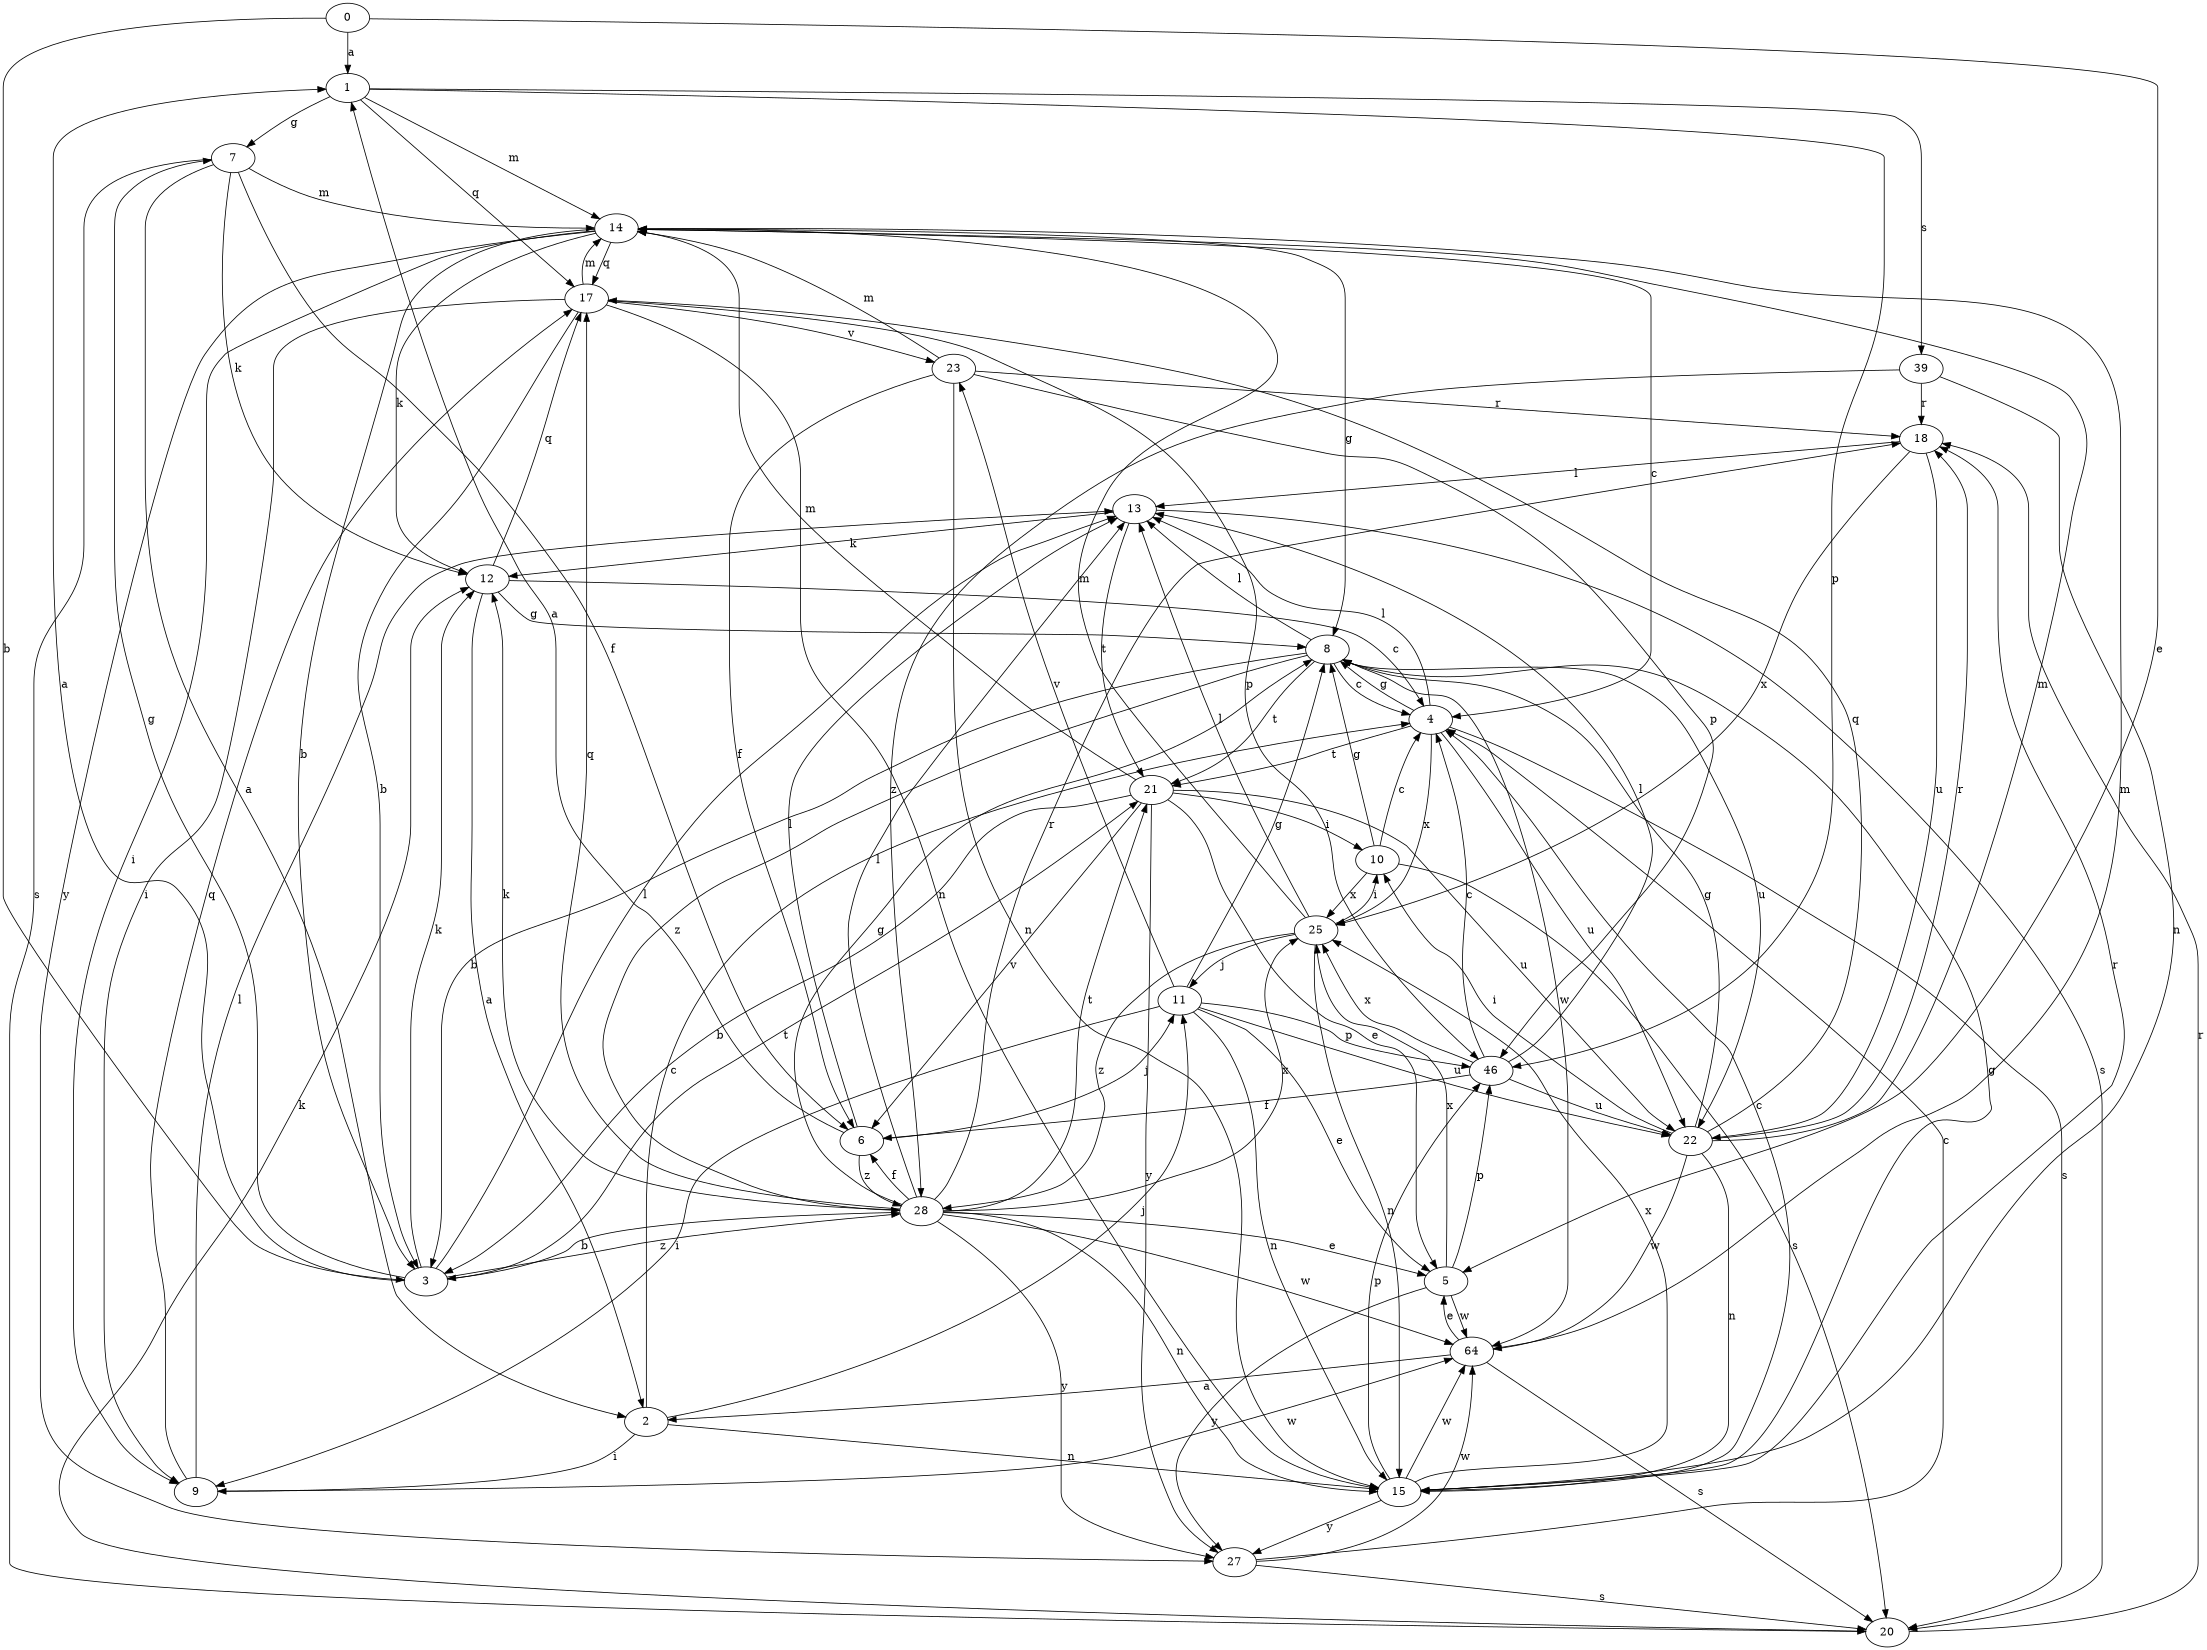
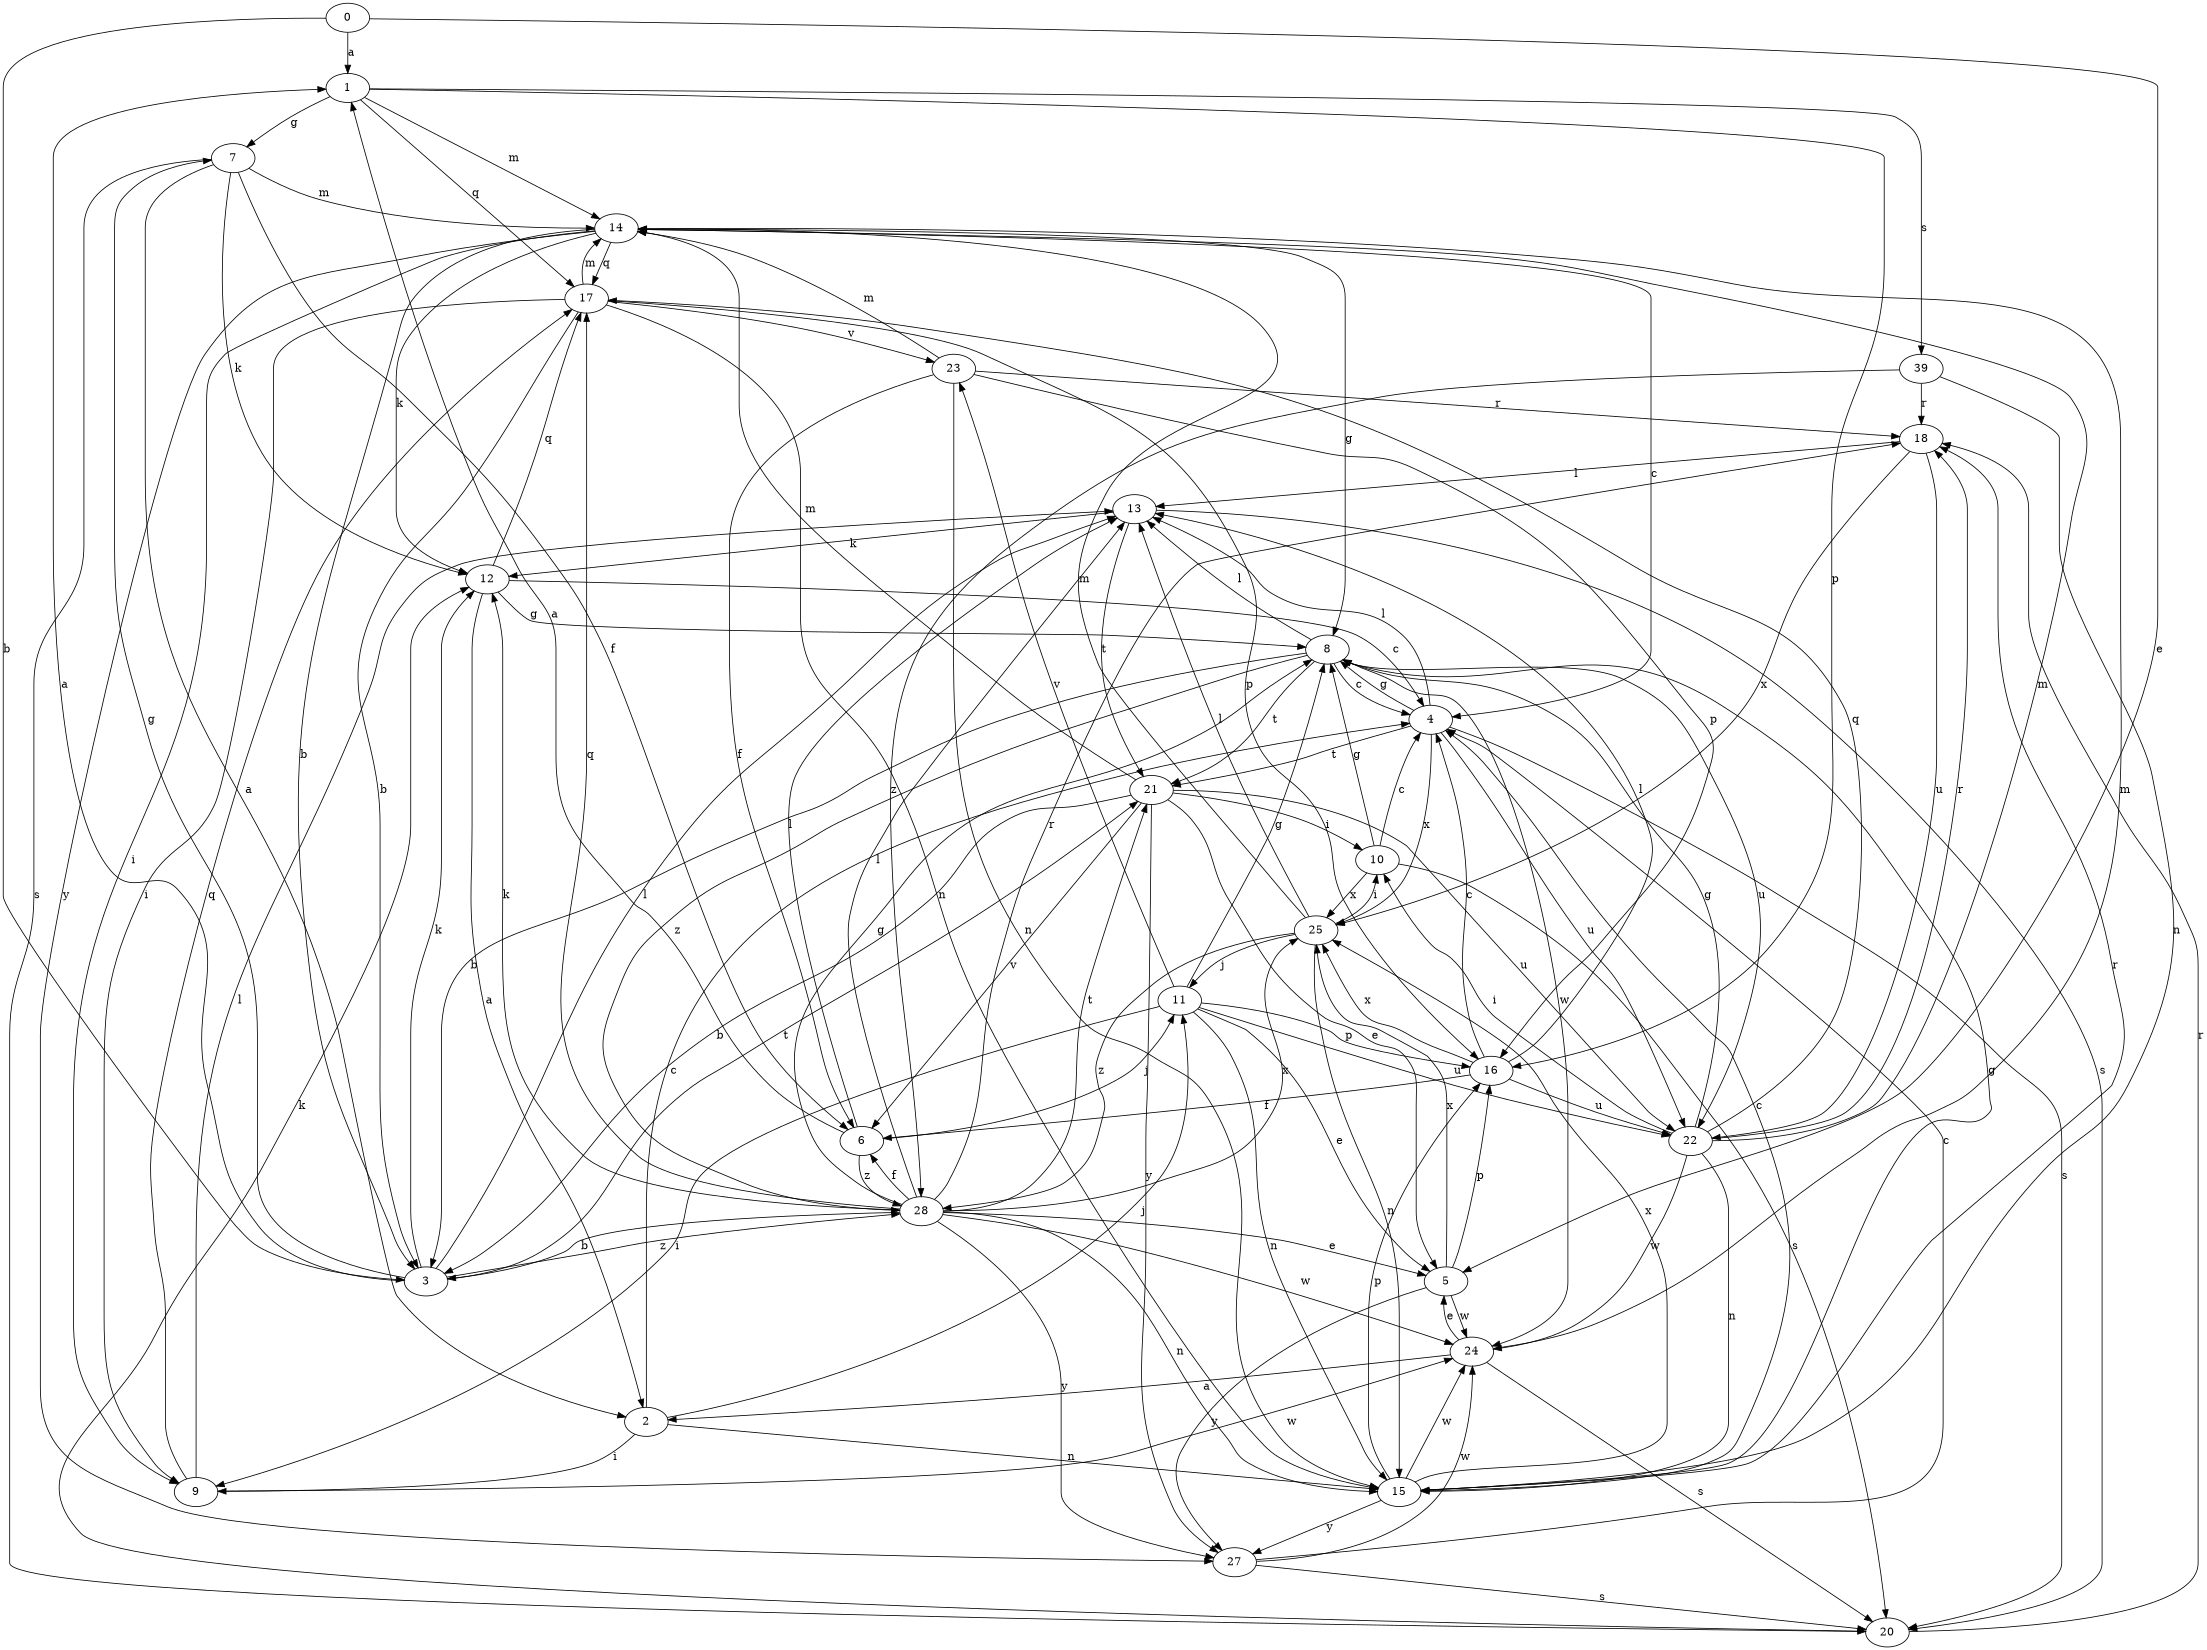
(1491, 1071) -> (1491, 1071)
(1472, 1352) -> (1472, 1352)
